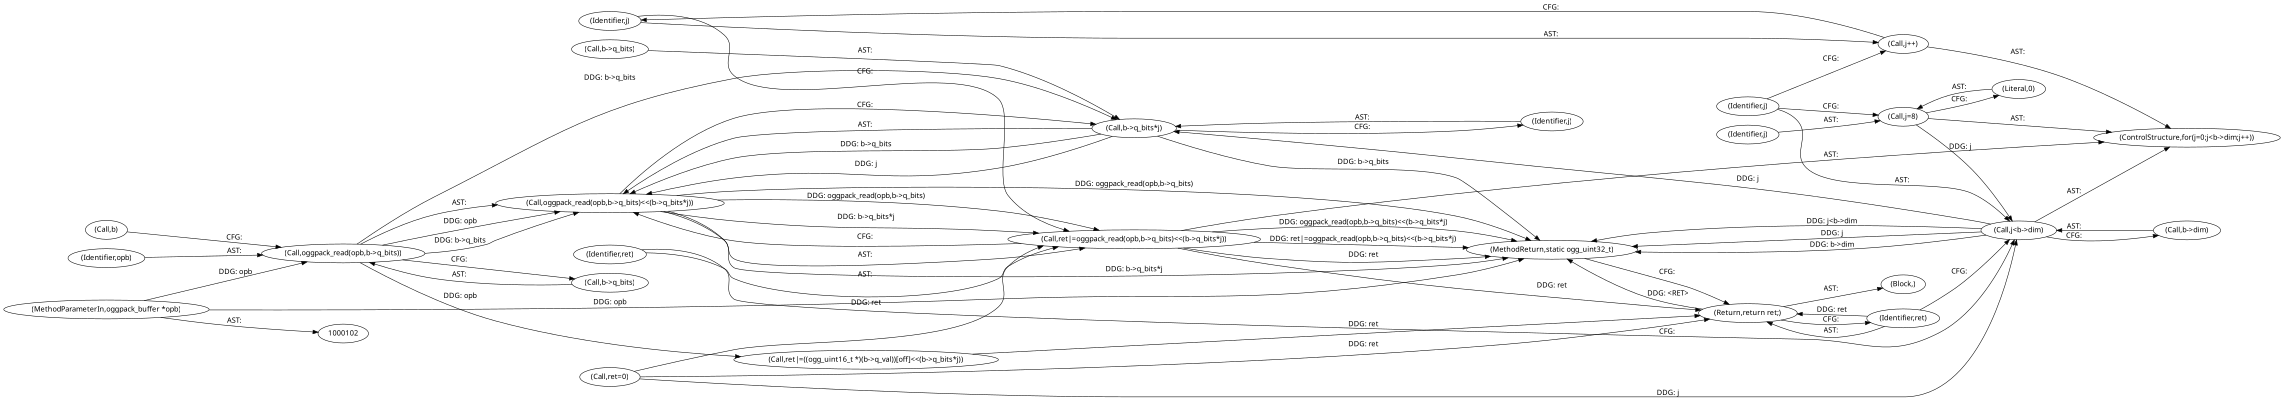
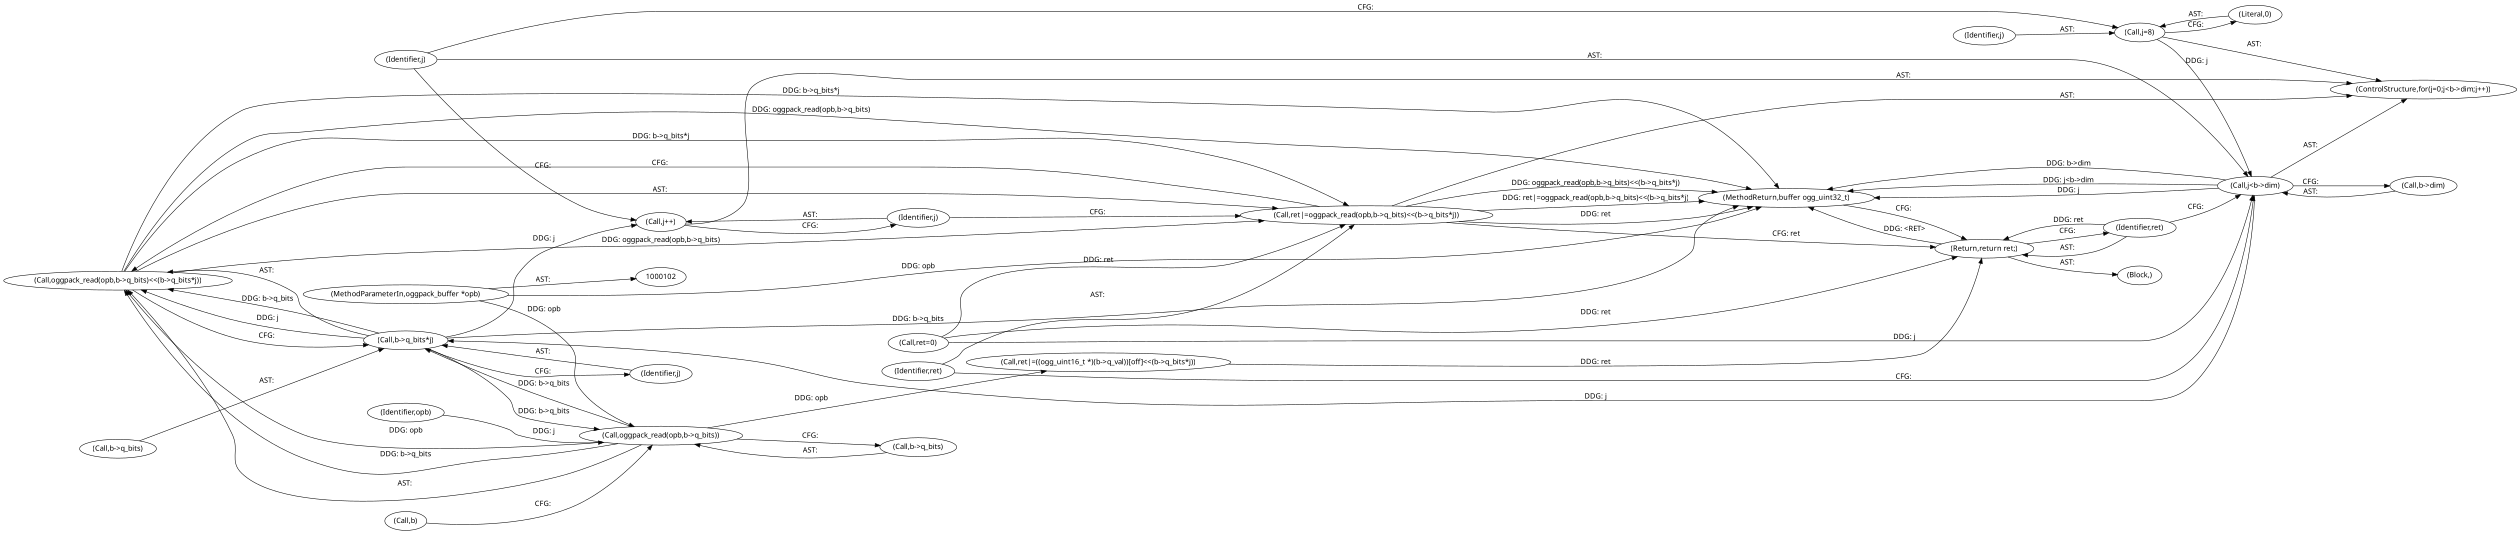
(1552, 250) -> (1786, 198)
(235, 251) -> (544, 431)
none -> (524, 267)
(1552, 286) -> (1786, 234)
none -> (509, 399)
